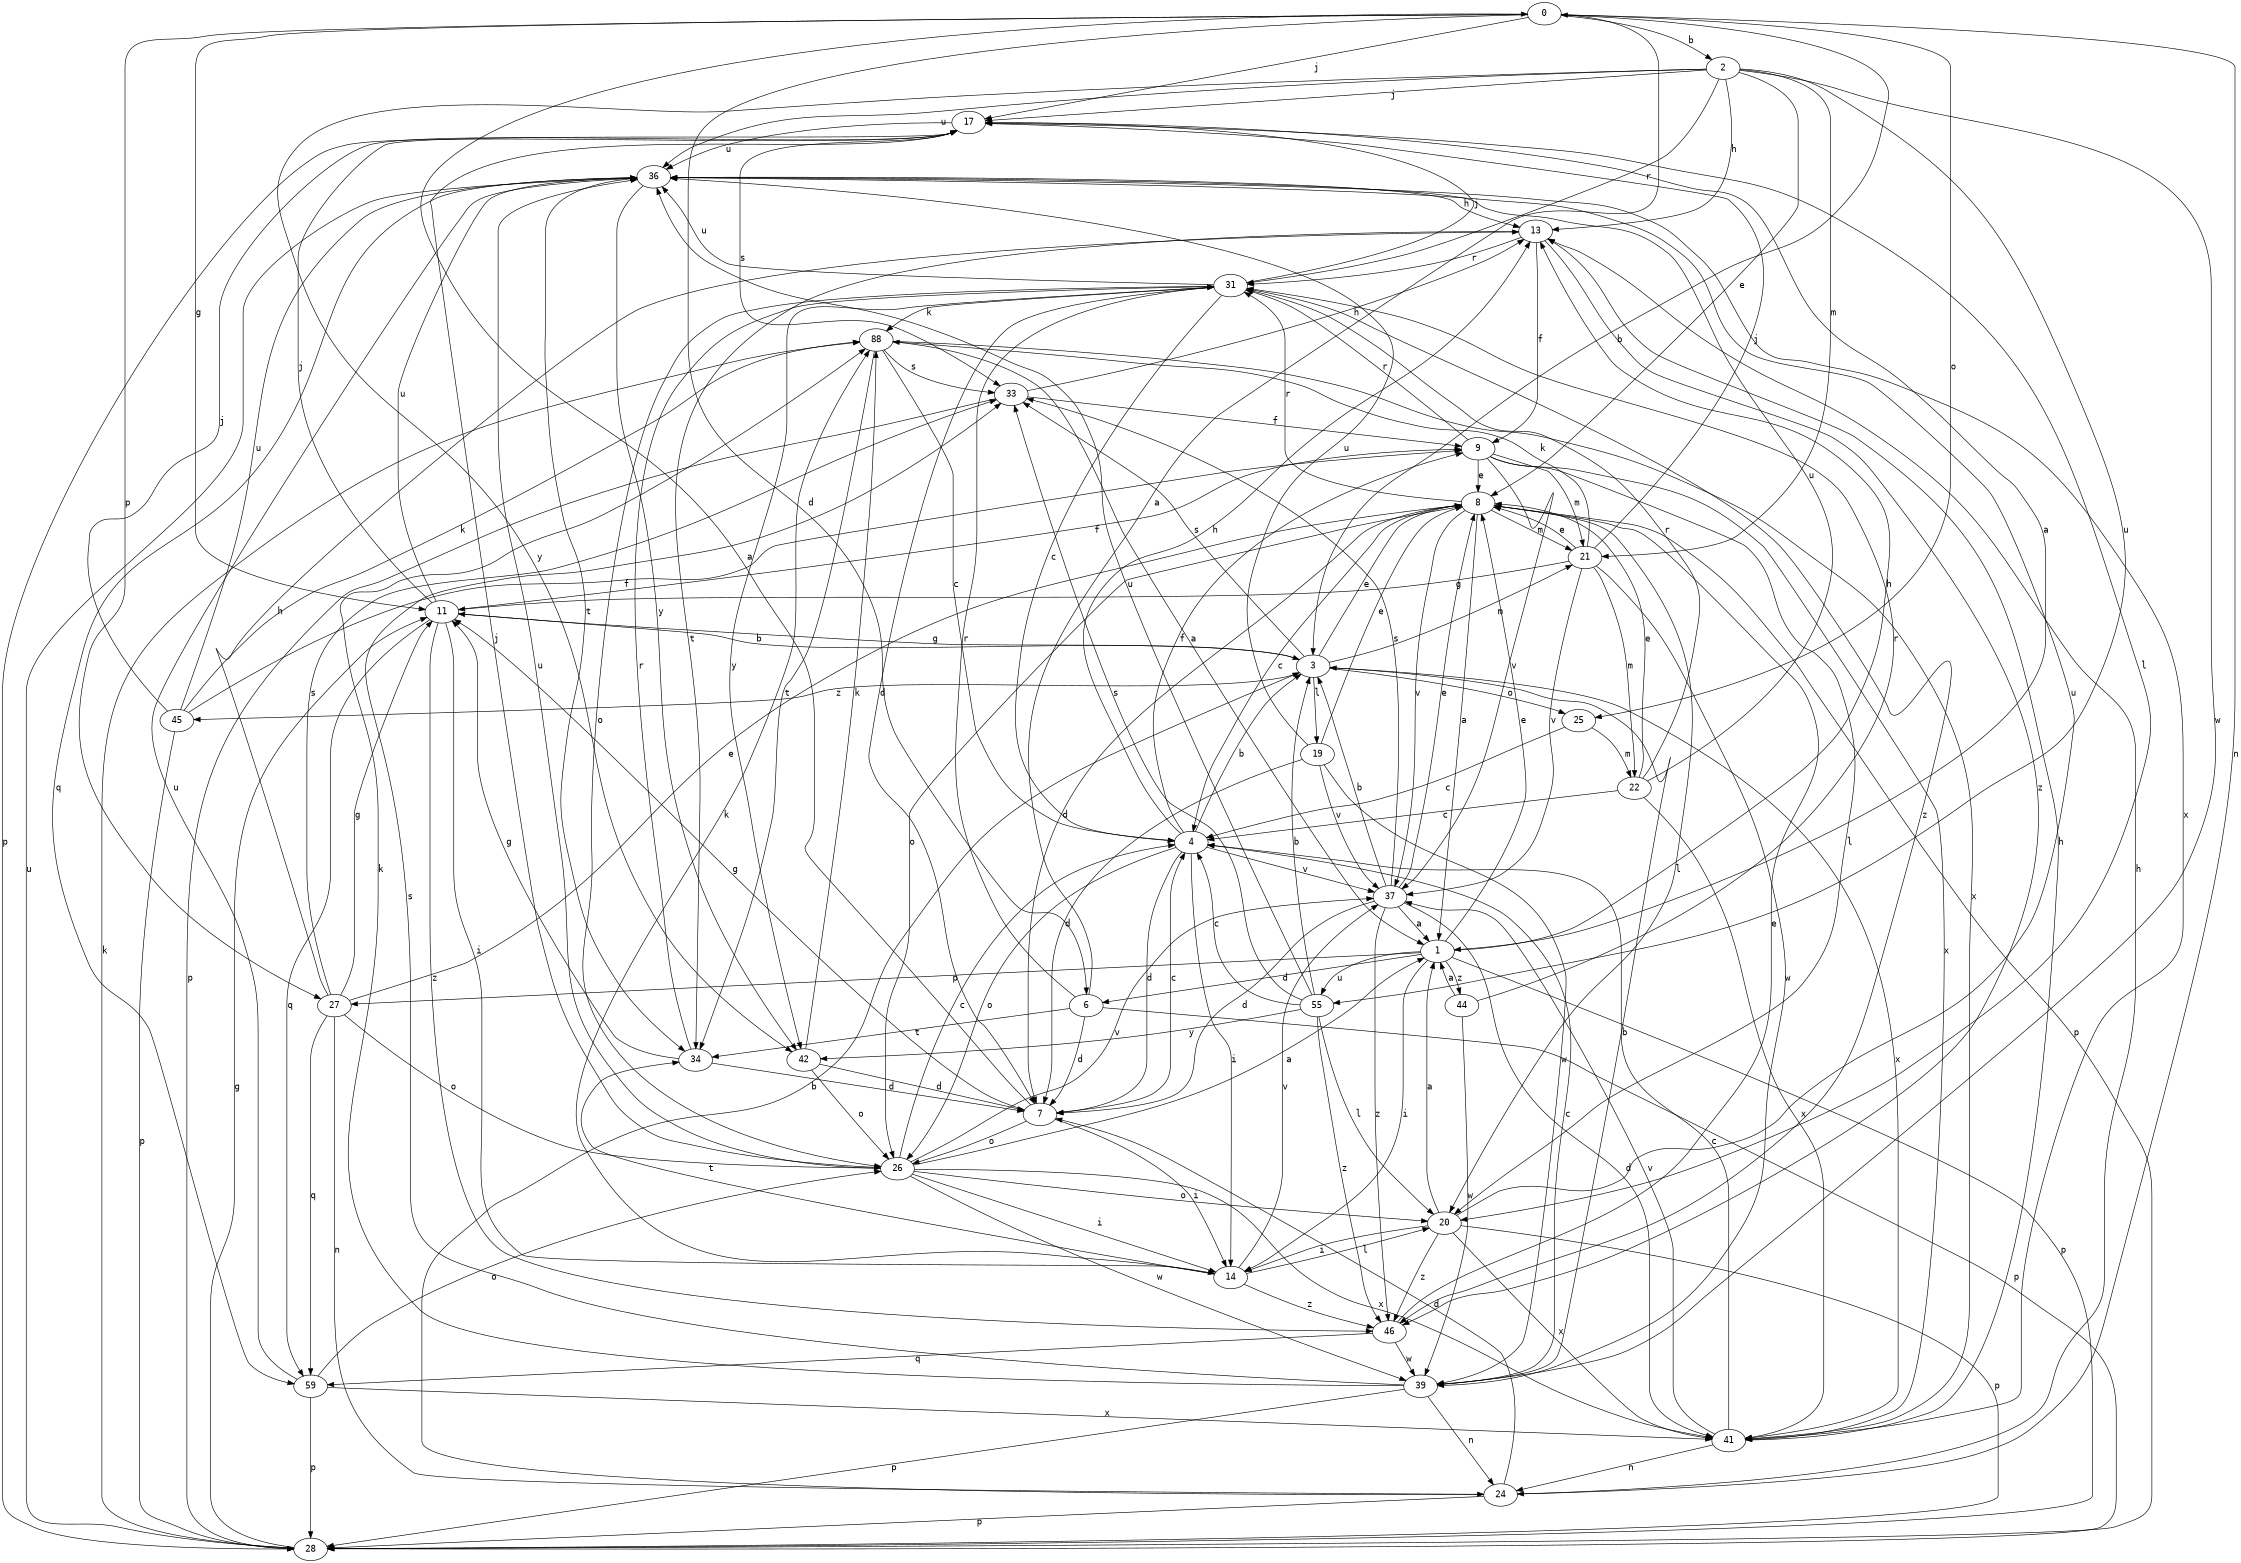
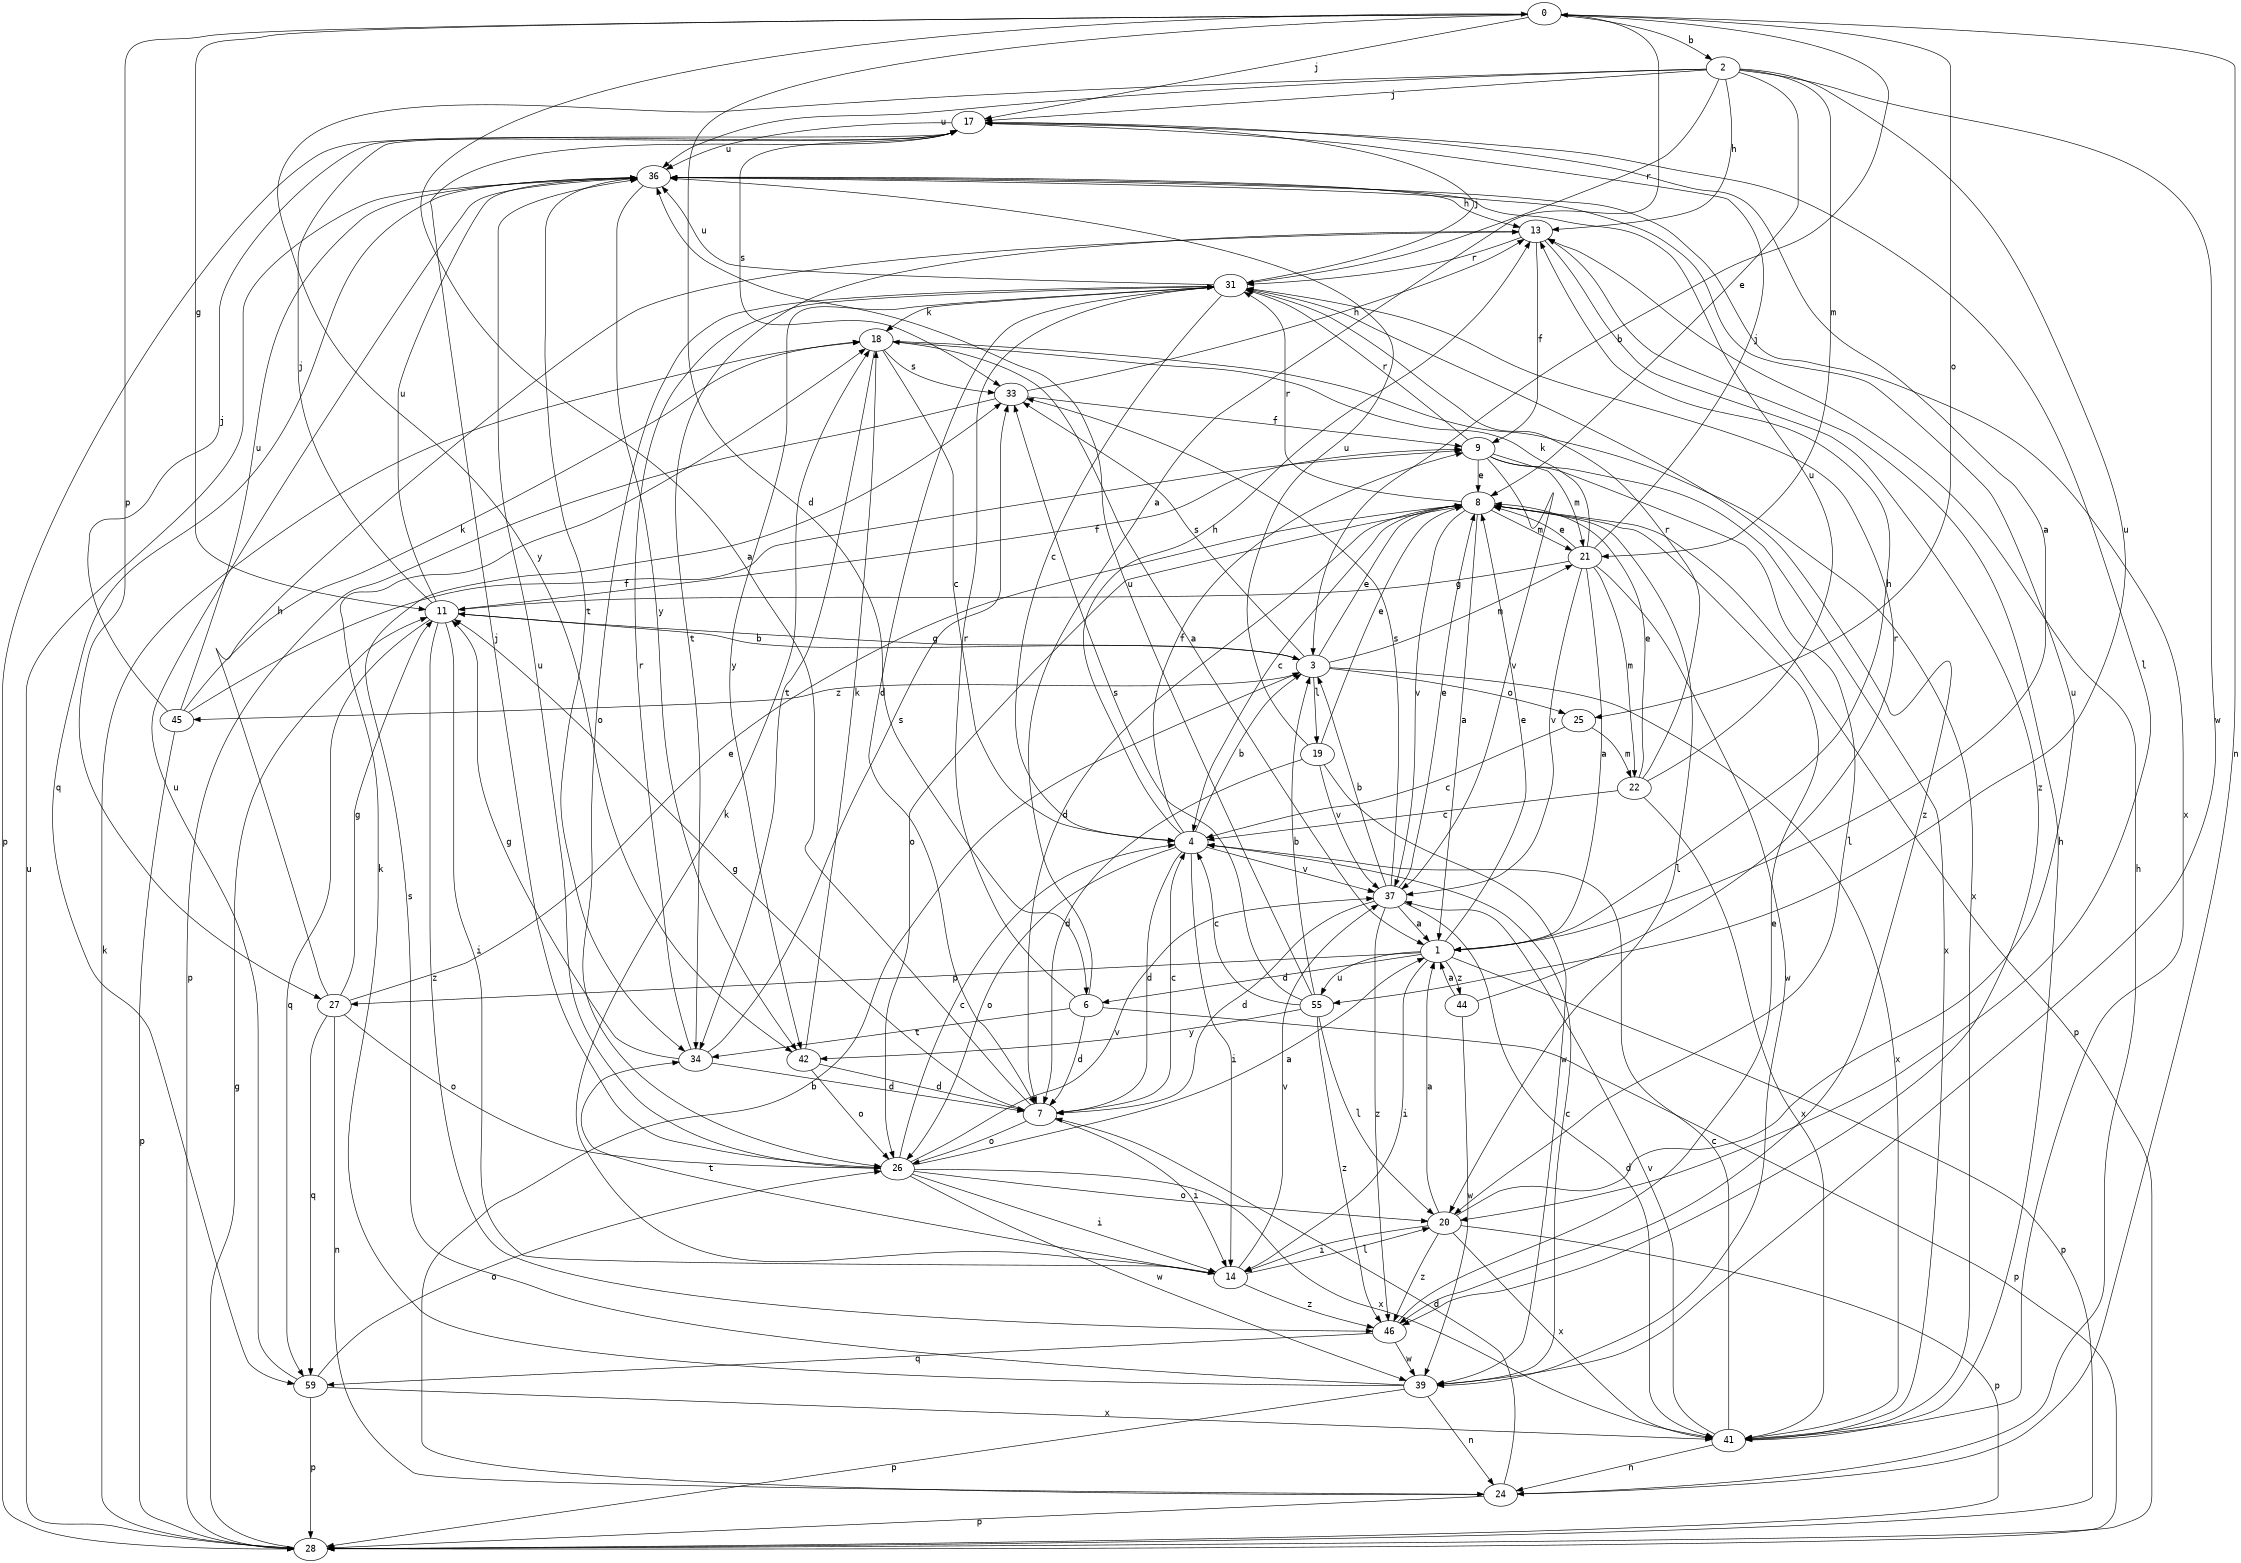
(876, 340) -> (876, 340)
(460, 581) -> (887, 733)
none -> (1597, 803)
(1640, 926) -> none
